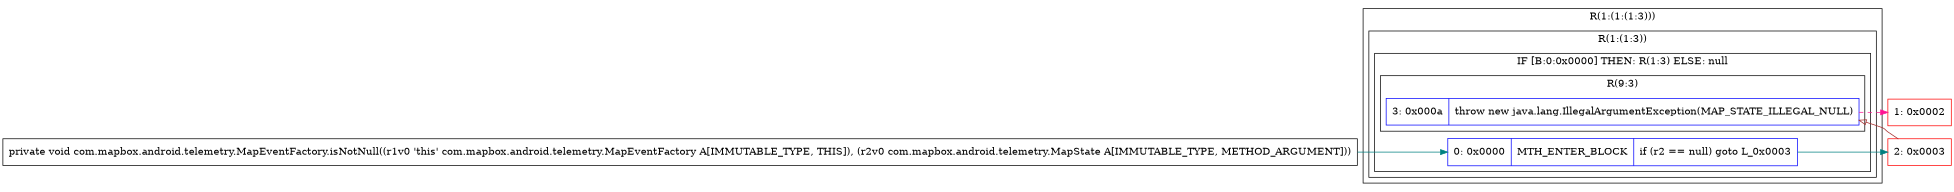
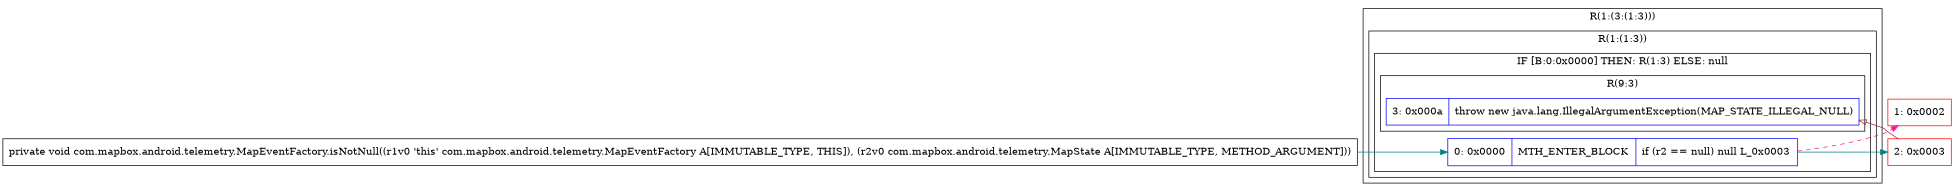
(1623, 17) -> (1623, 17)
(1870, 112) -> (1846, 143)
(1716, 152) -> (1716, 152)
